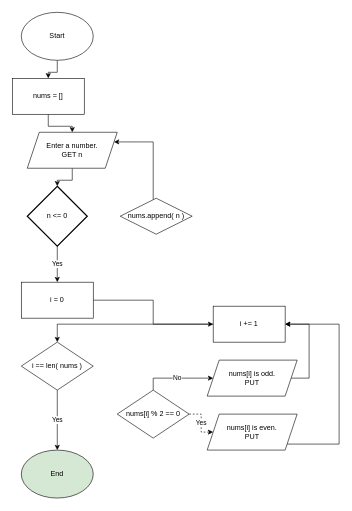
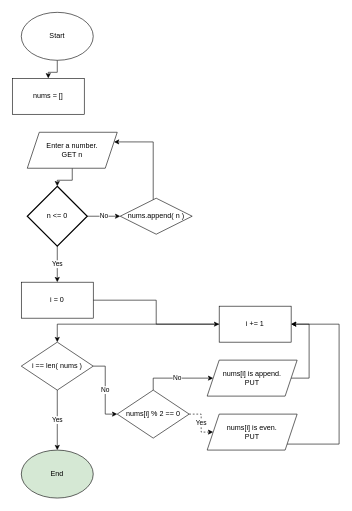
(71, 126) -> none
none -> (107, 216)
(249, 324) -> (255, 324)
(252, 378) -> (252, 378)
none -> (107, 414)
